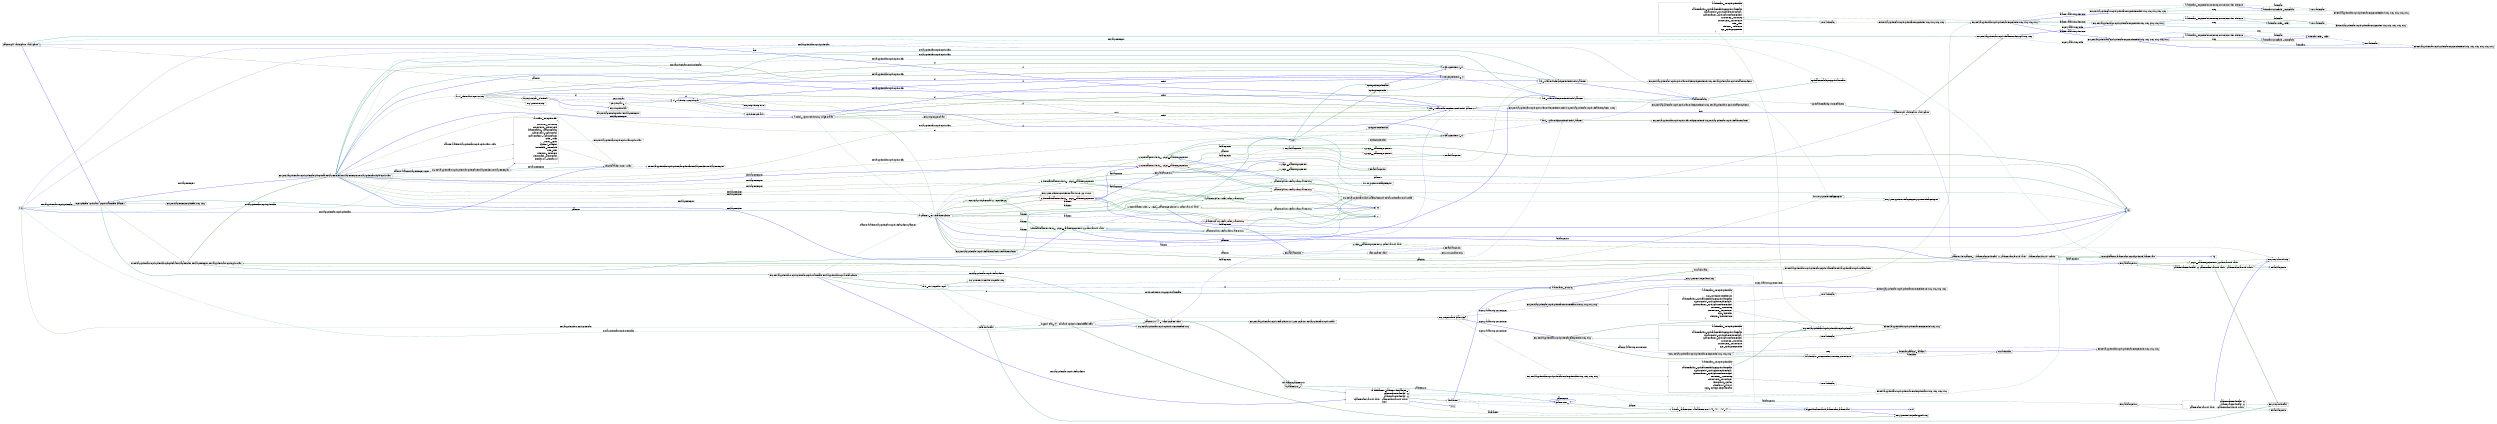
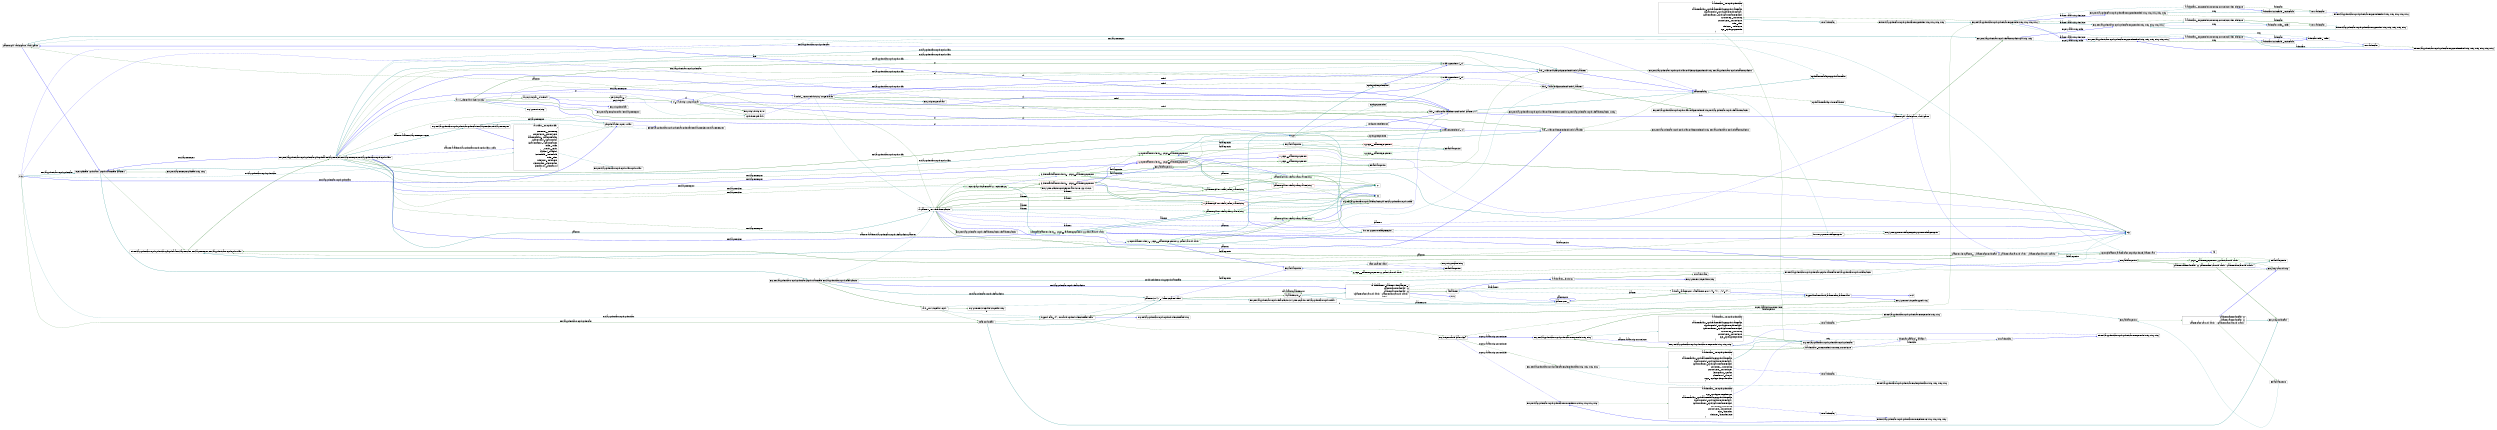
(1249, 288) -> none
